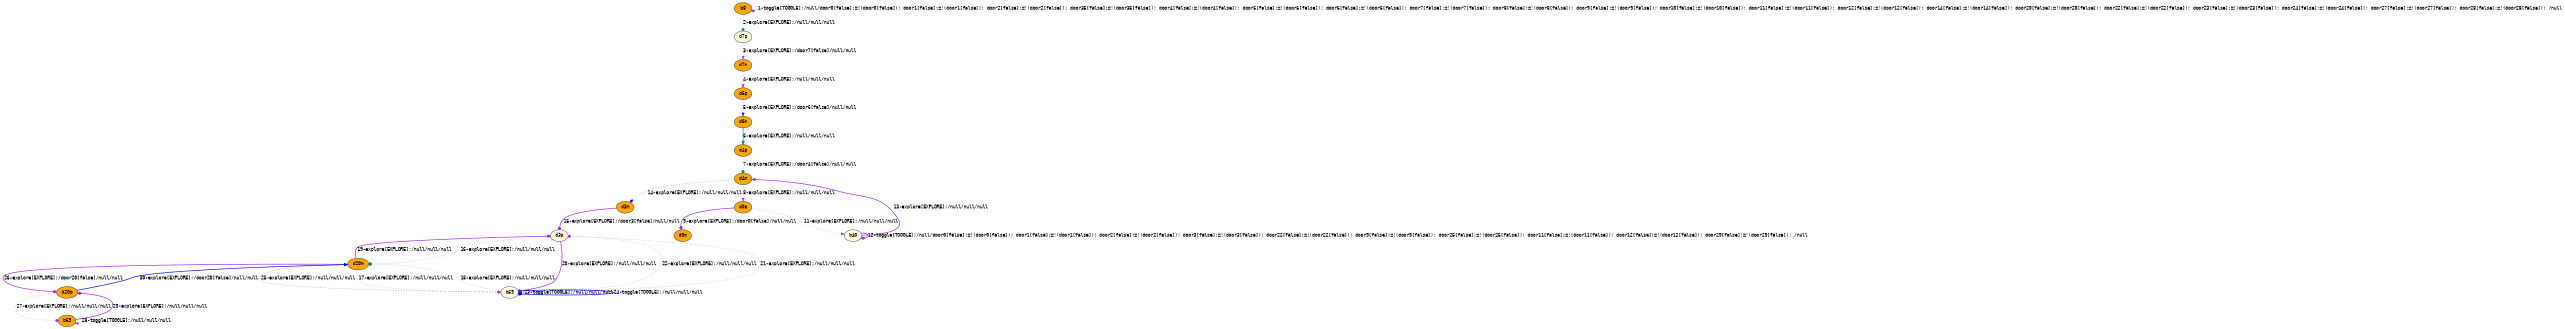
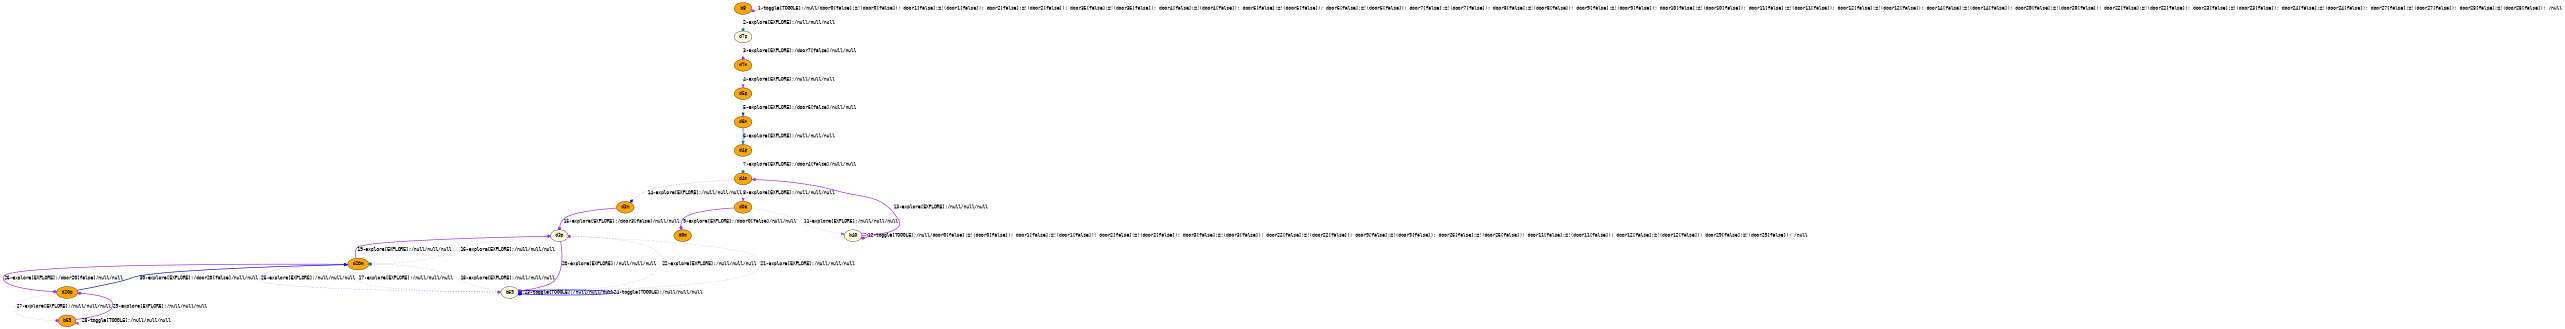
(743, 49) -> (743, 49)
